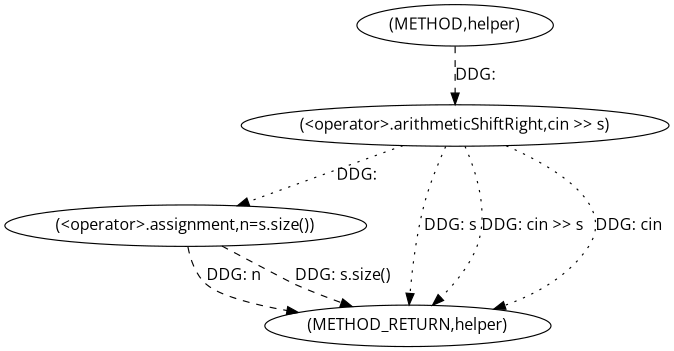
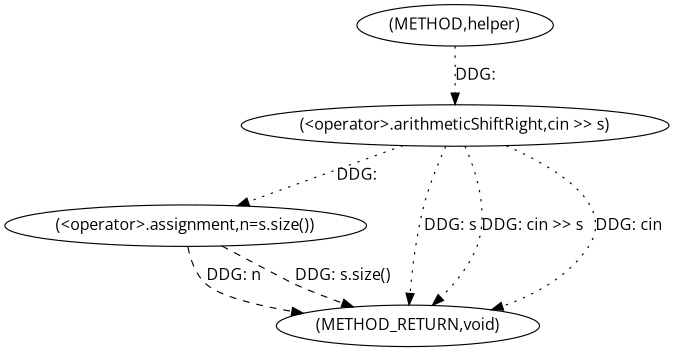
(455, 70) -> (455, 70)
(408, 326) -> (408, 326)
